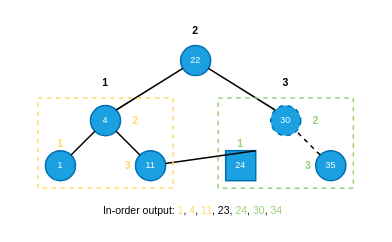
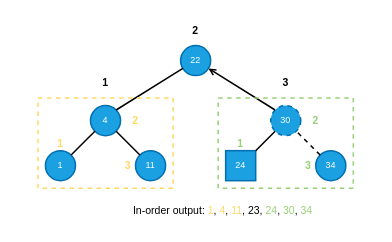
(212, 71) -> (214, 72)
(211, 157) -> (265, 141)
(330, 165) -> (330, 165)
(195, 210) -> (225, 210)
